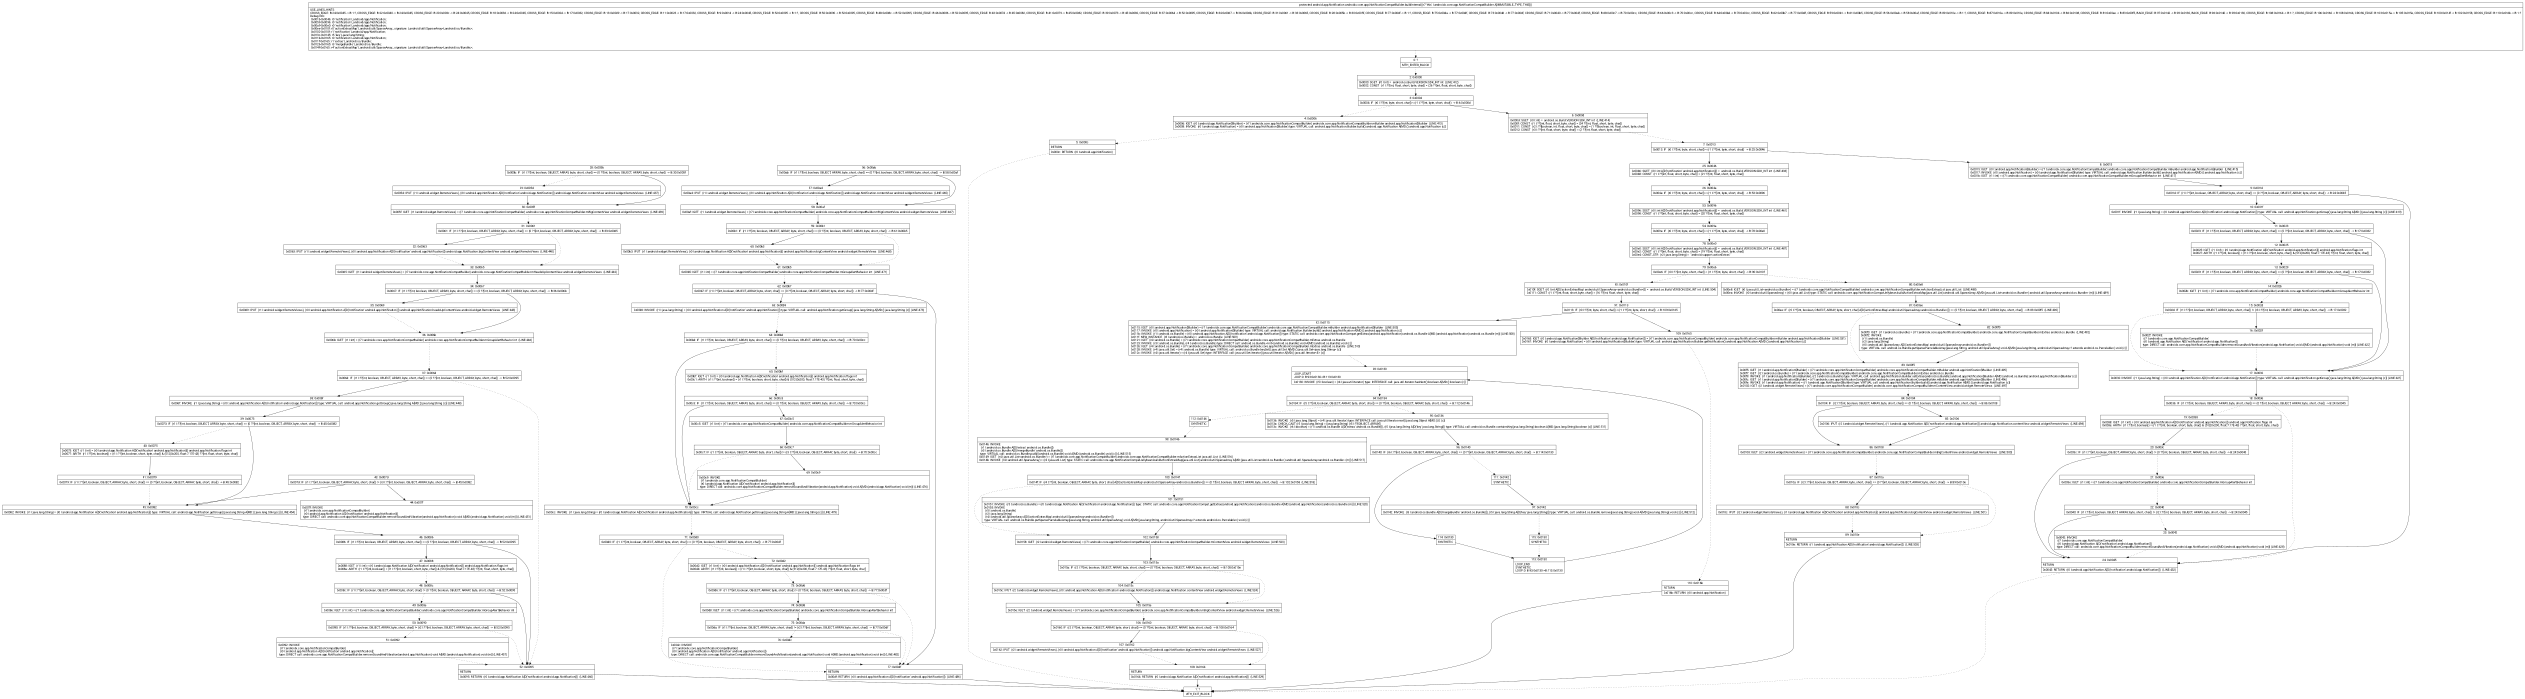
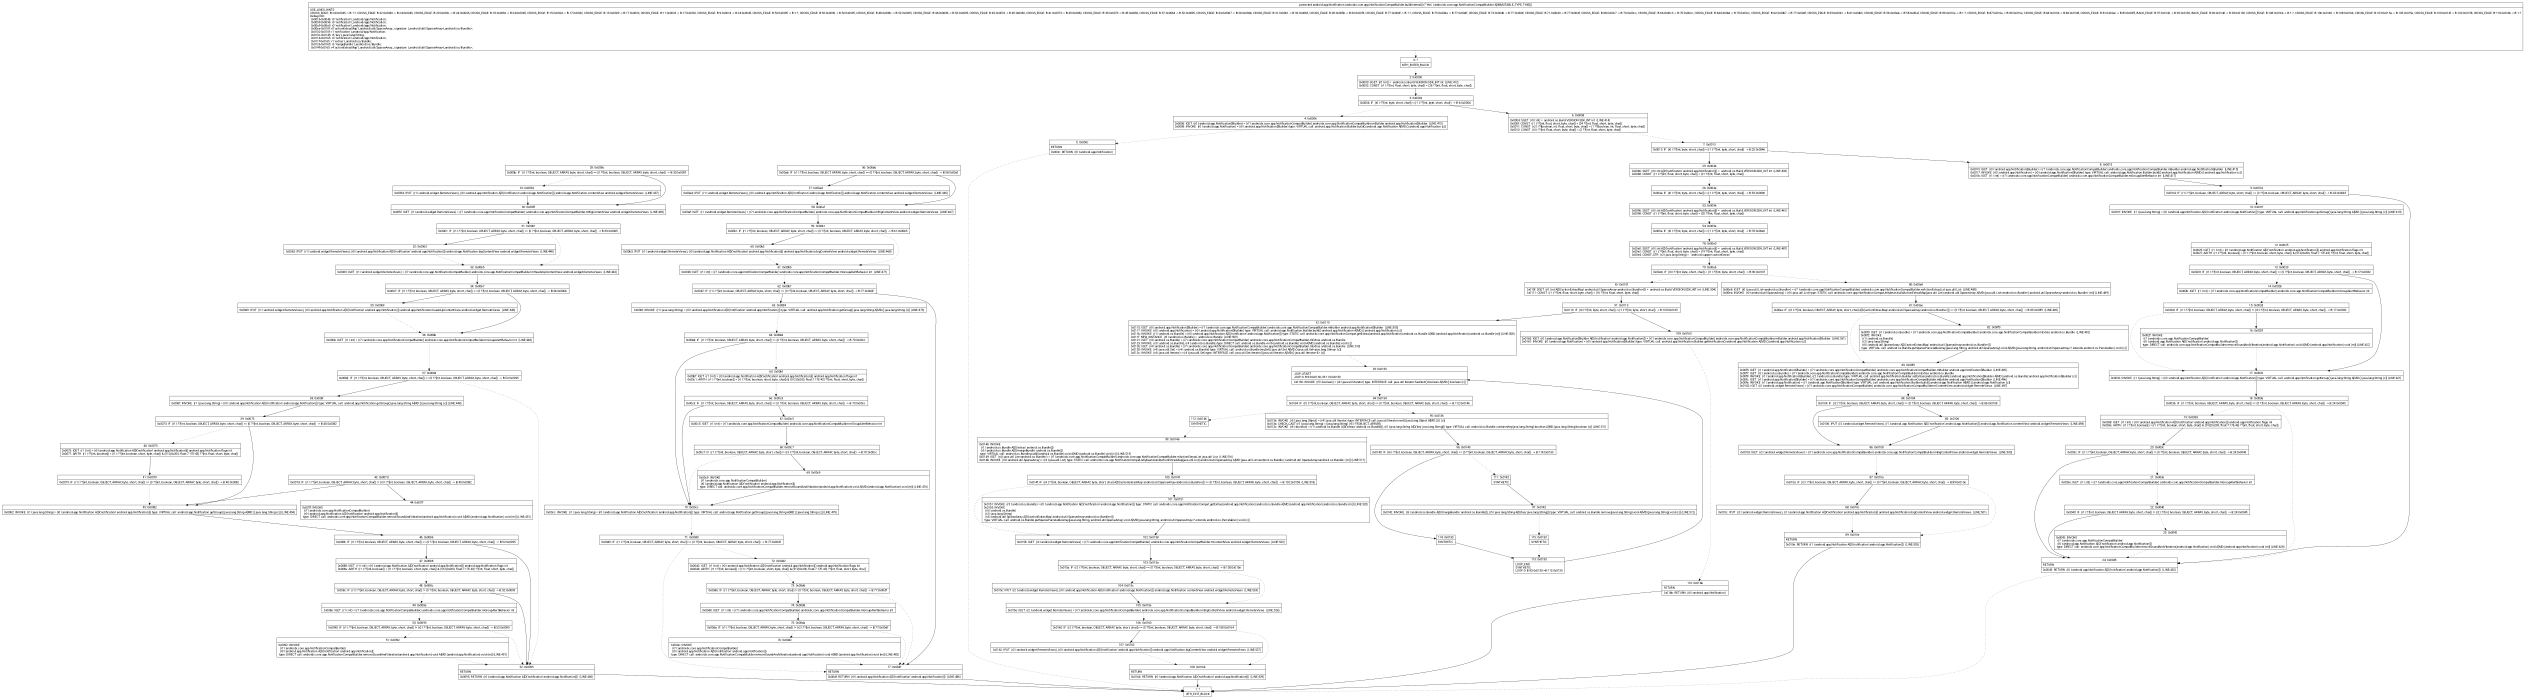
(2281, 229) -> none
